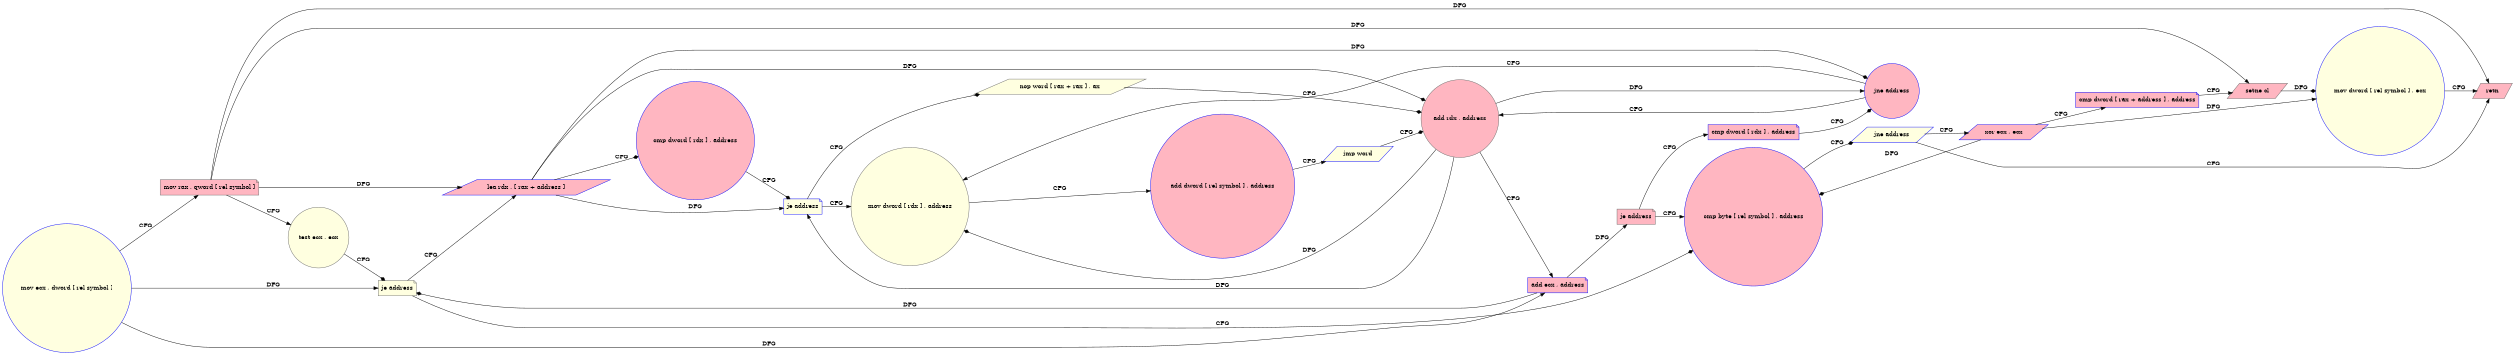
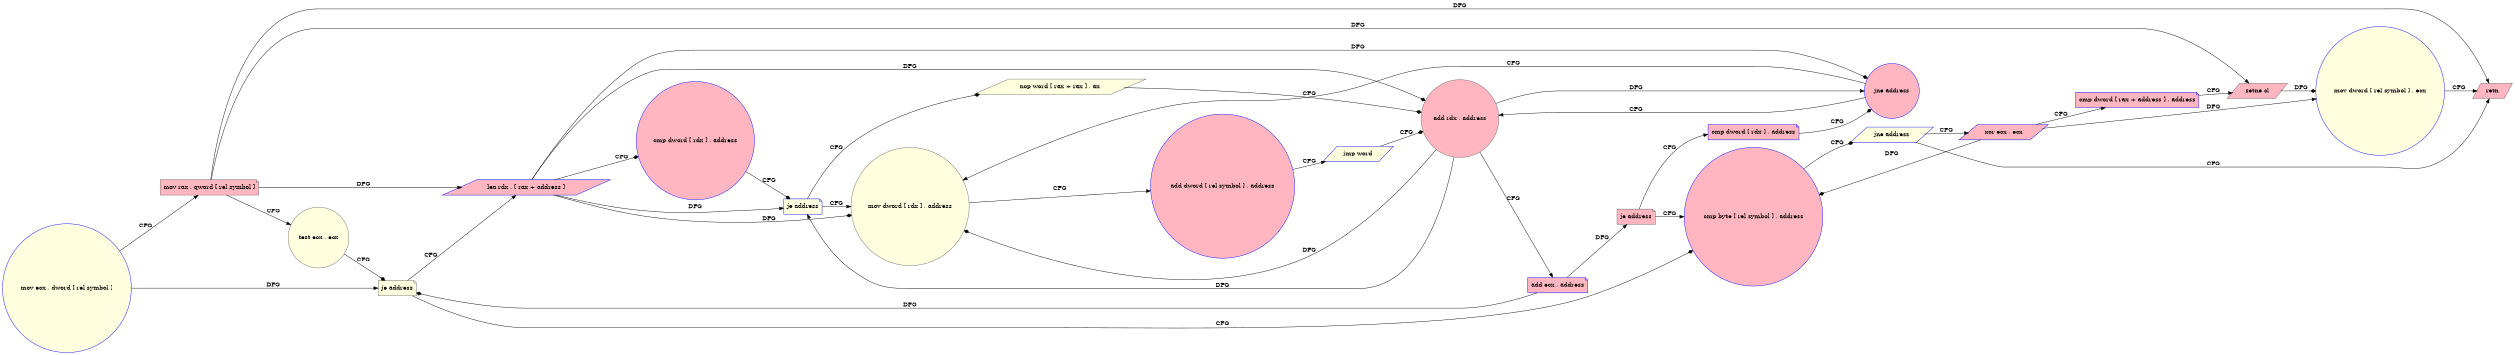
none -> (699, 221)
(832, 347) -> none
